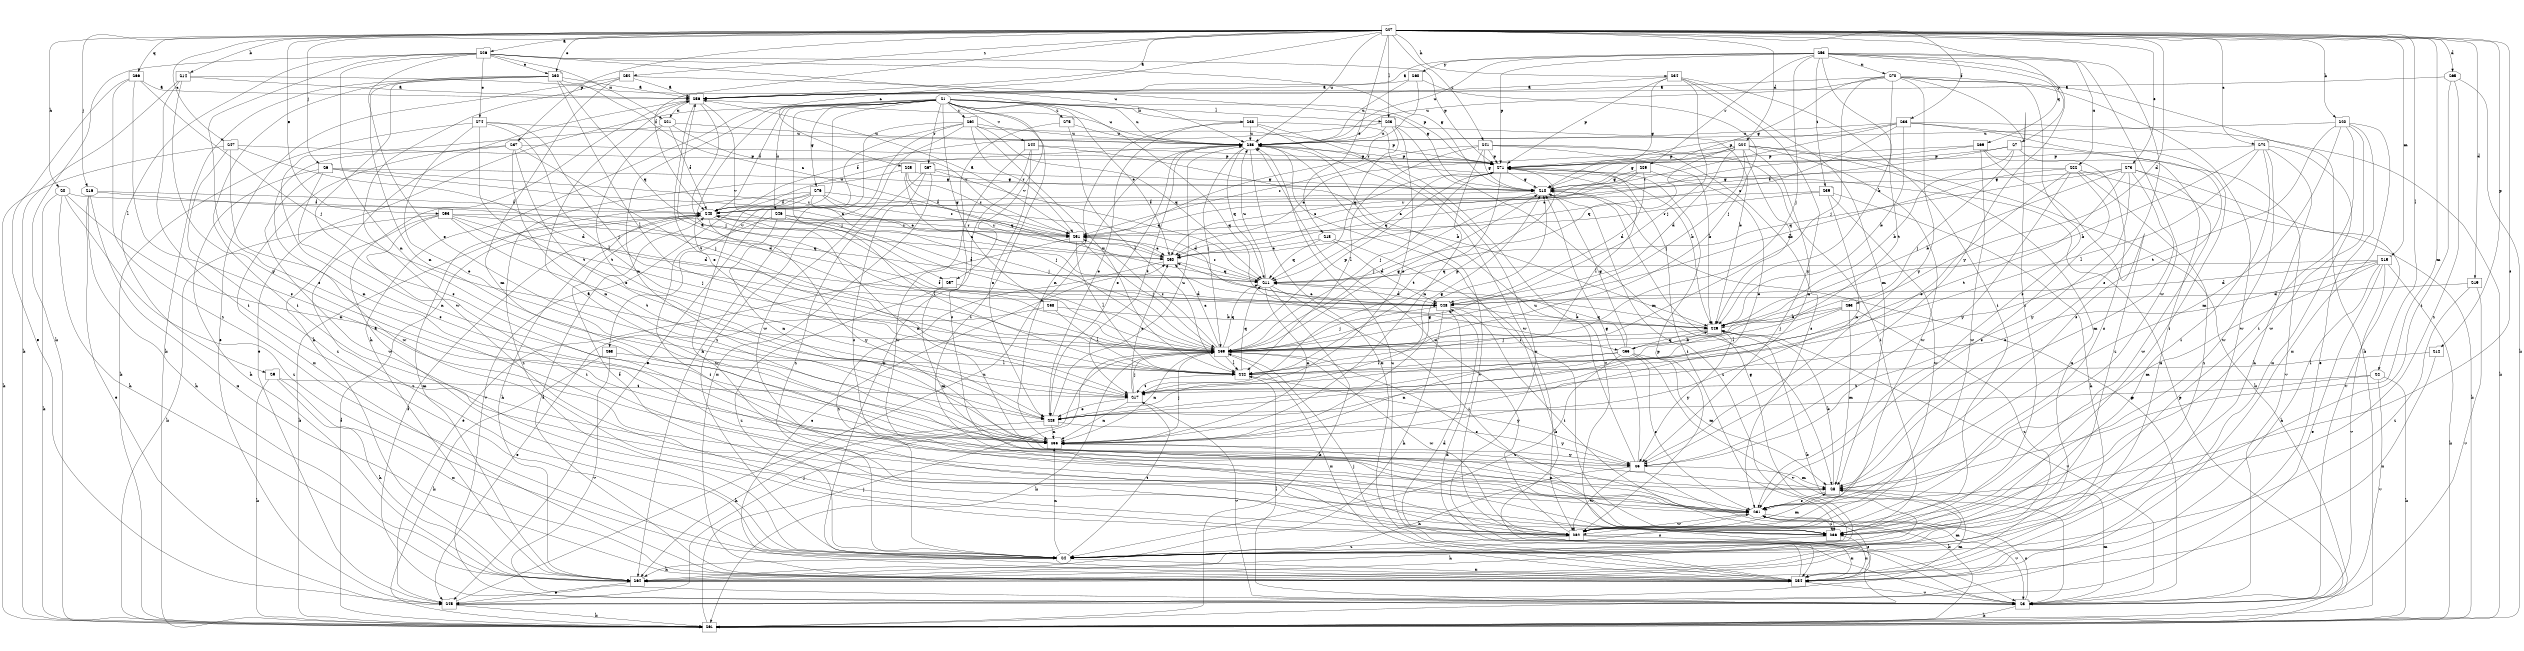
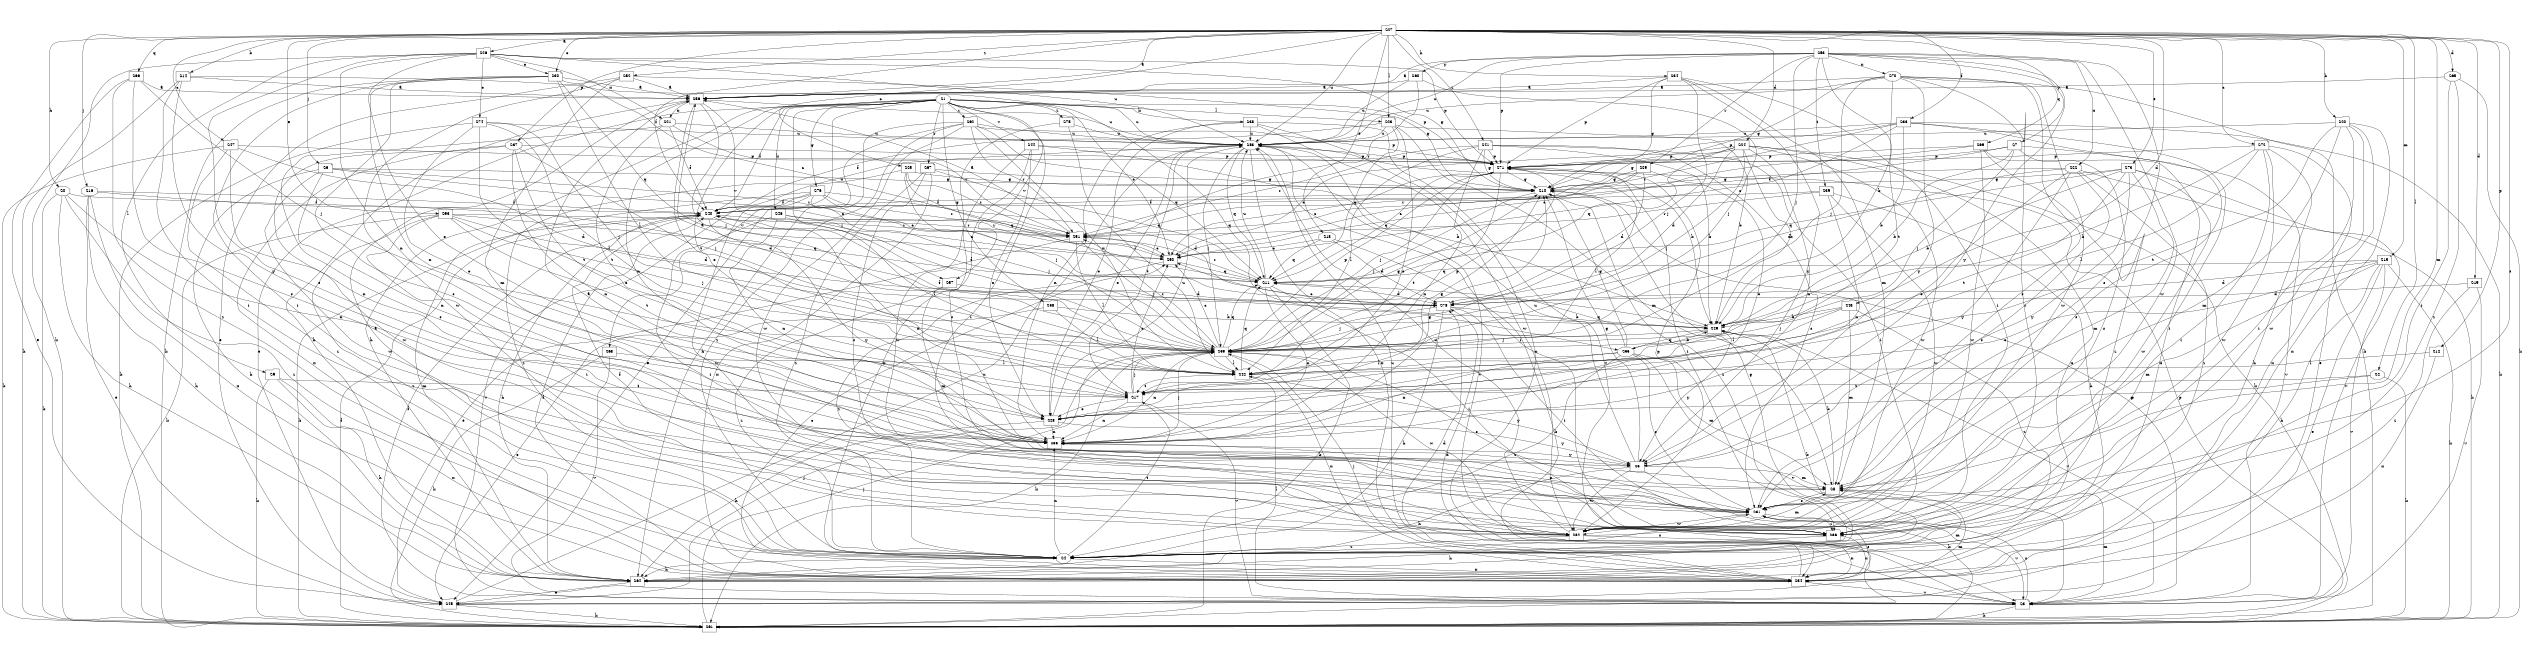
(1444, 306) -> (1444, 306)
(1849, 306) -> (1849, 306)
(2241, 321) -> (1983, 404)
(2336, 593) -> none
